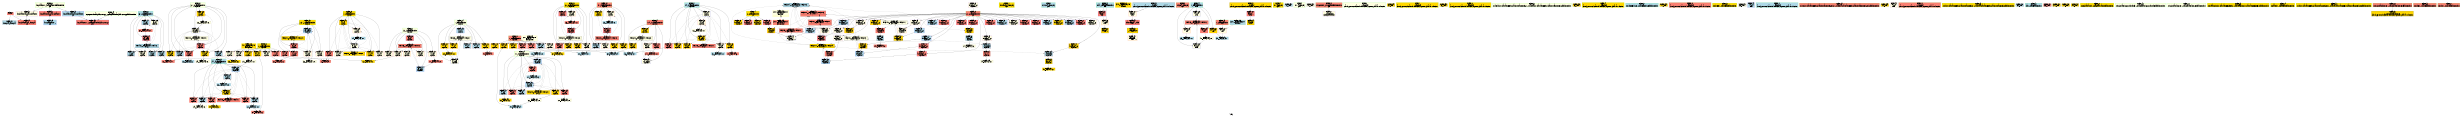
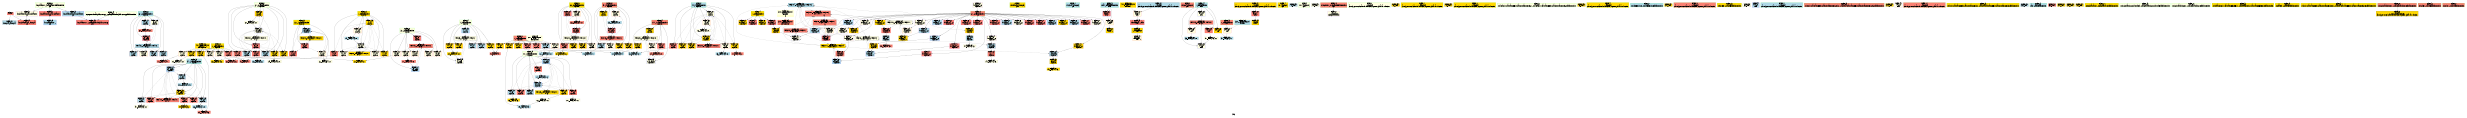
(320, 54) -> none
